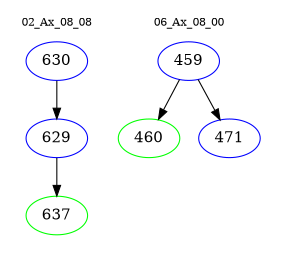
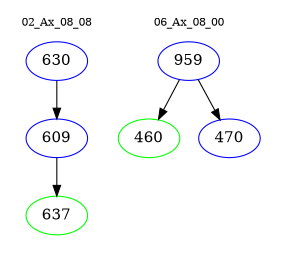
(189, 61) -> (189, 61)
(57, 138) -> (57, 138)
(229, 138) -> (229, 138)
